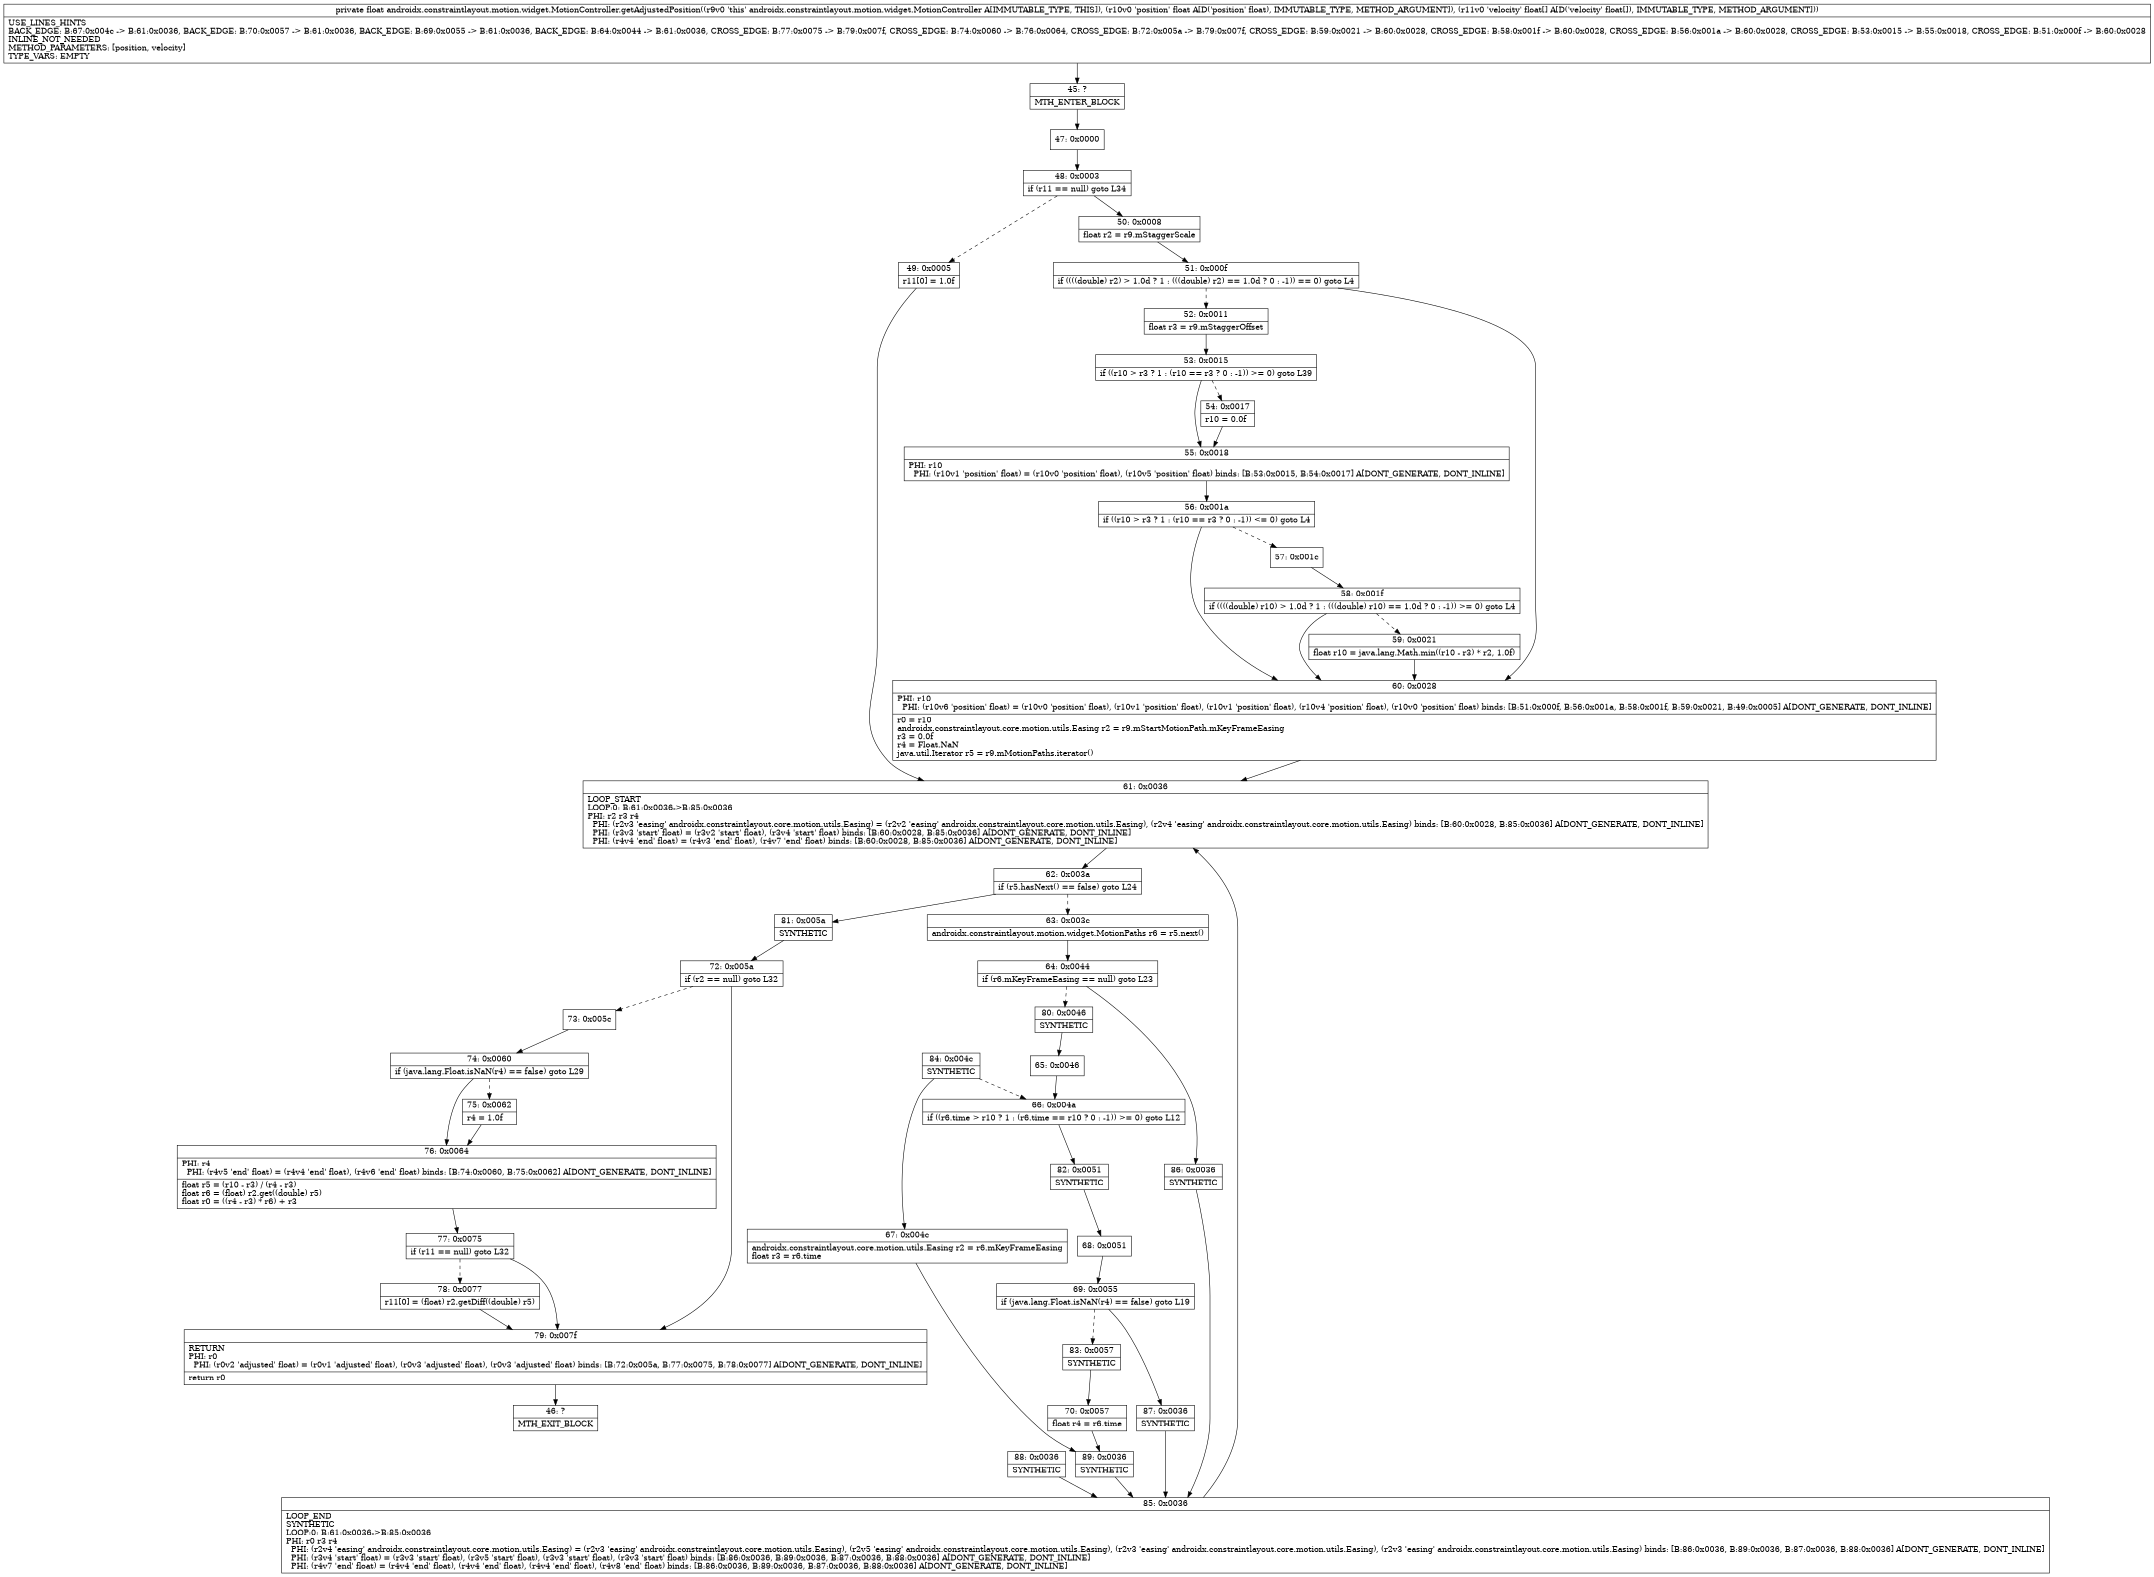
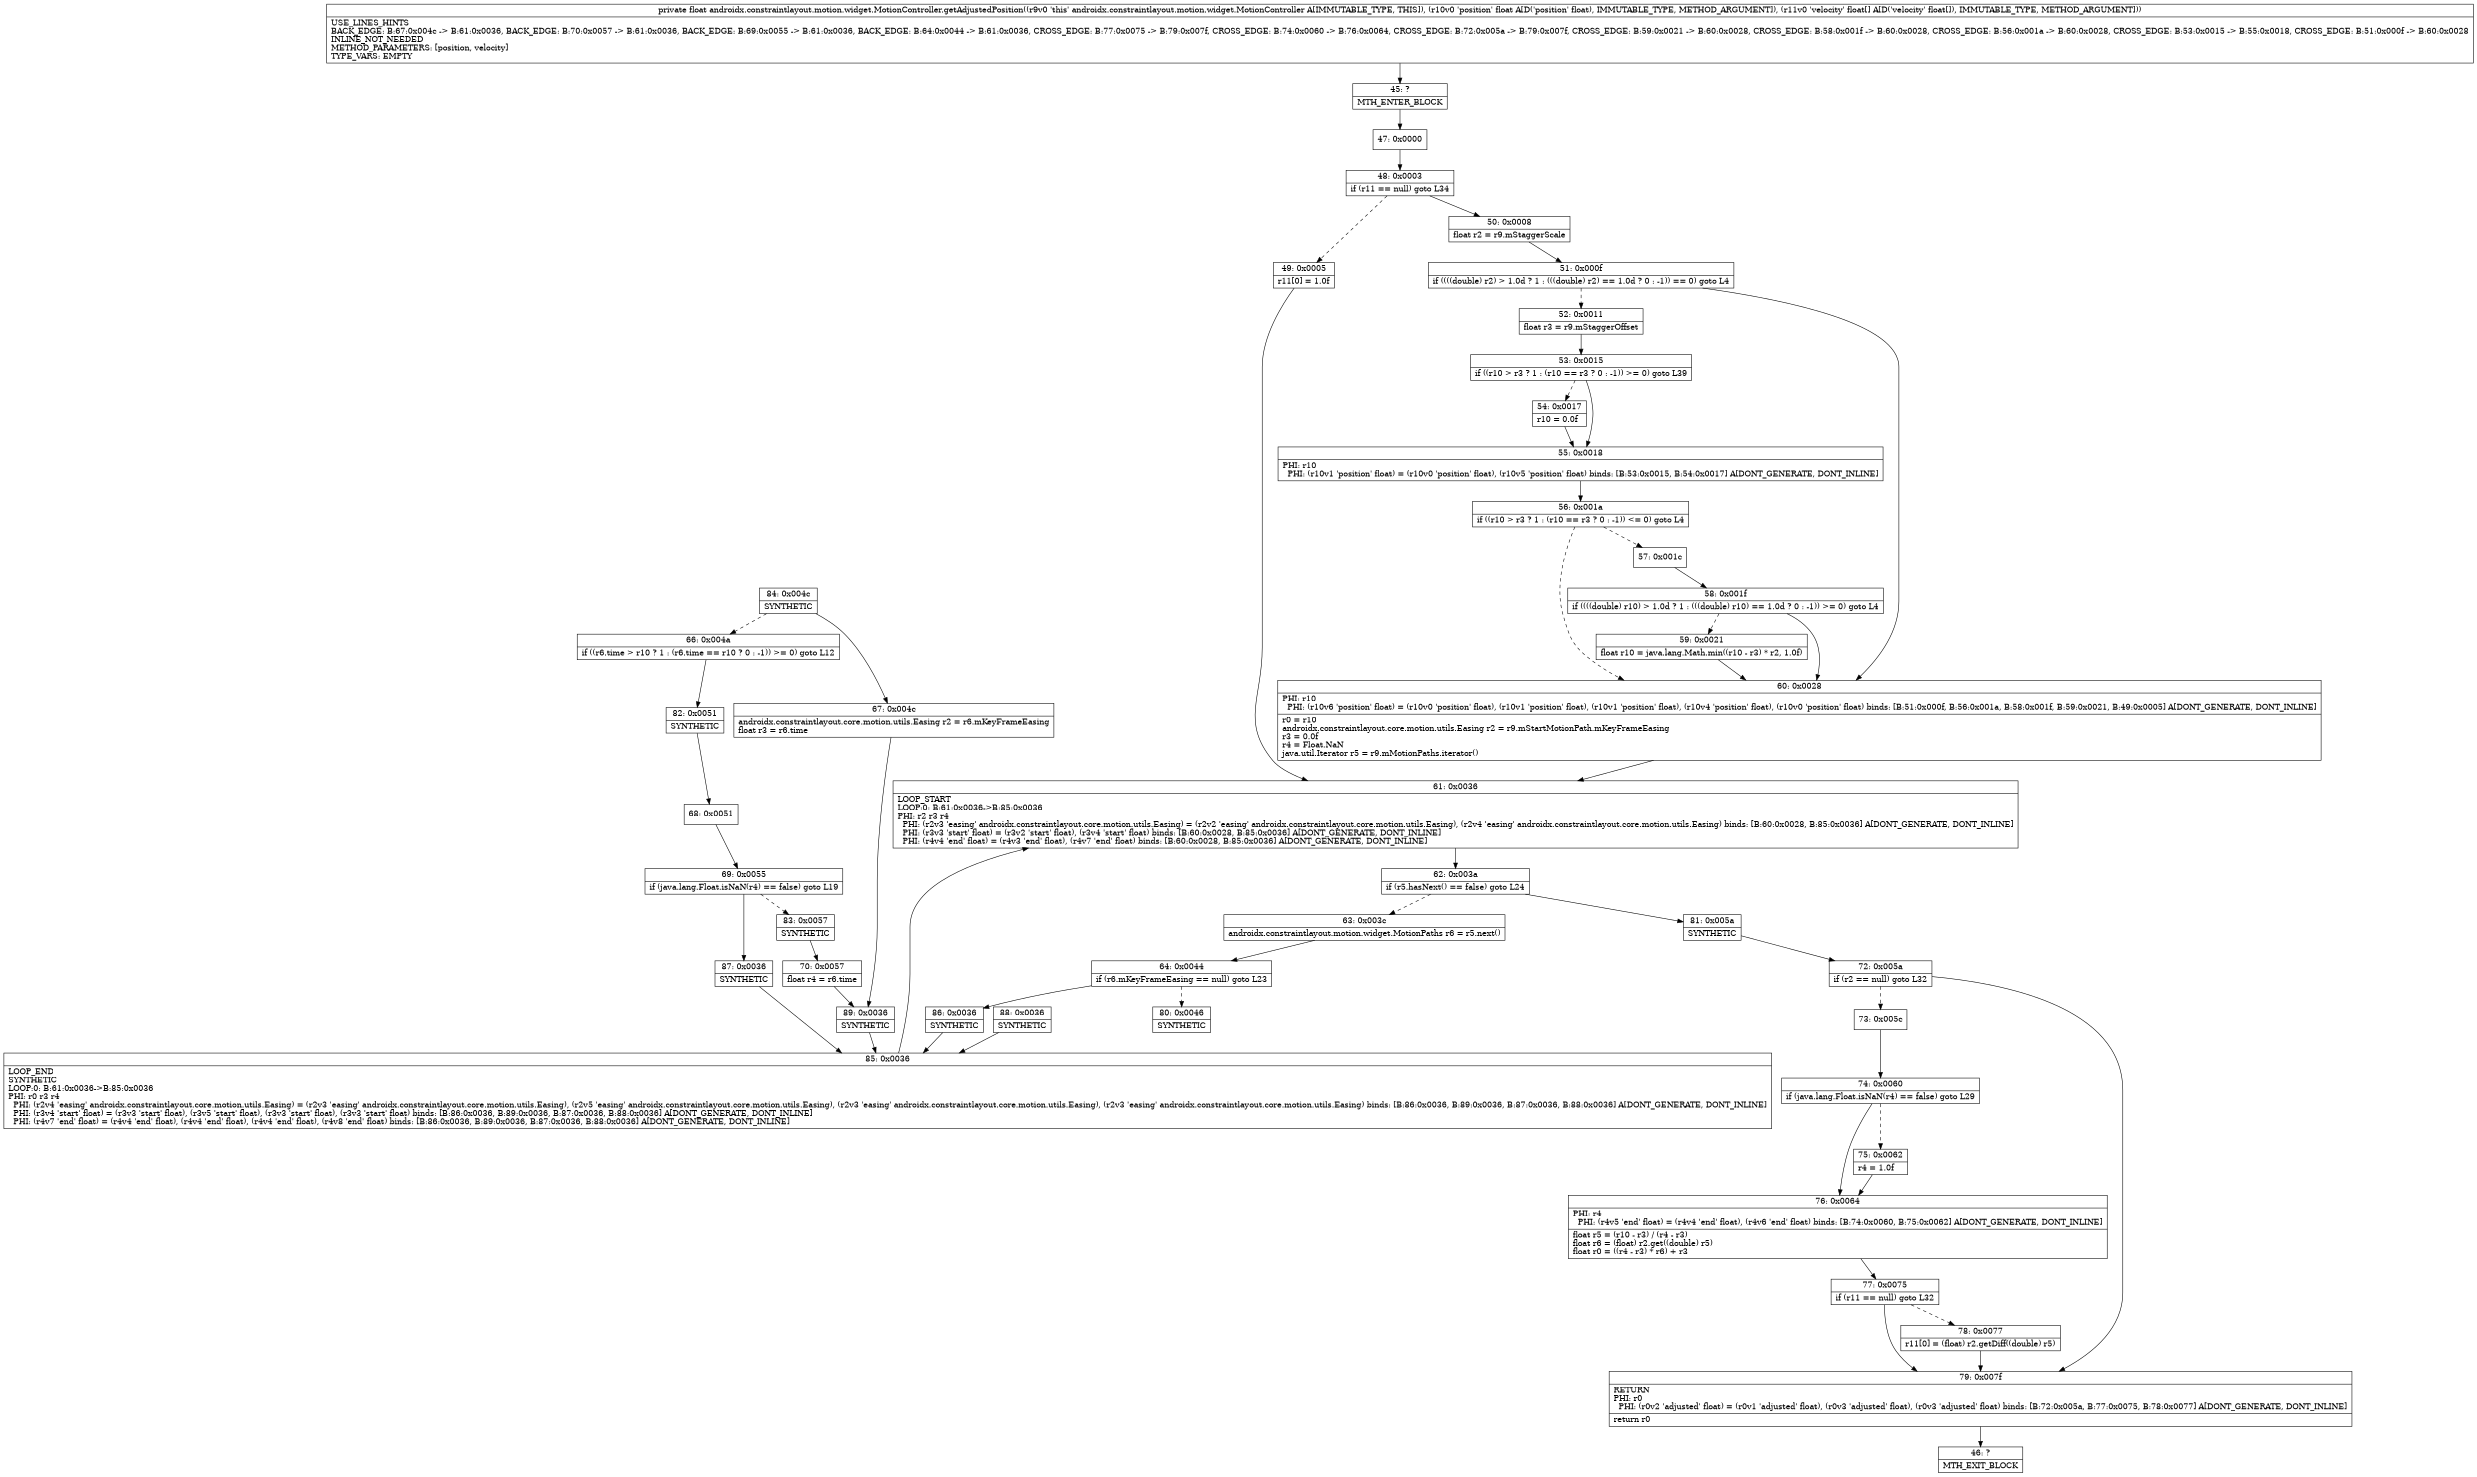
(1202, 617) -> (1563, 613)
(1057, 1066) -> none
